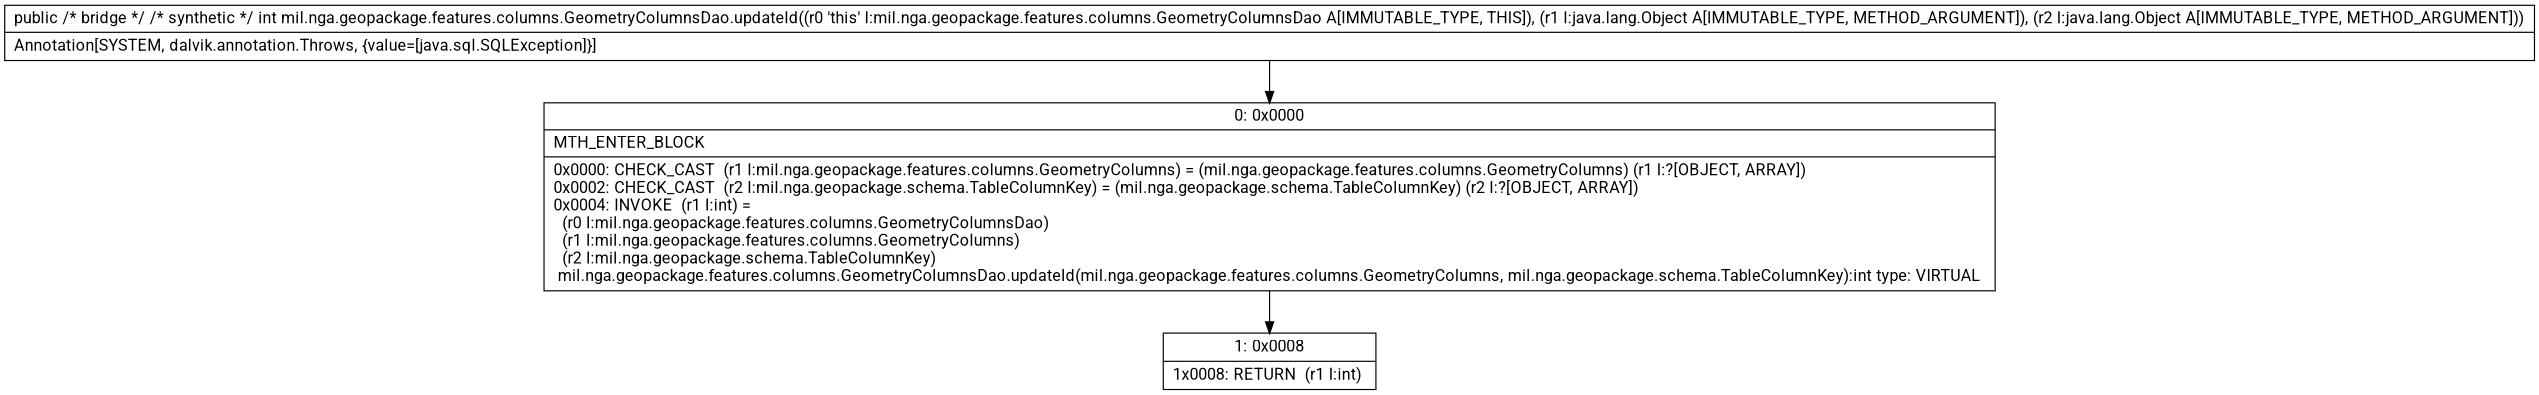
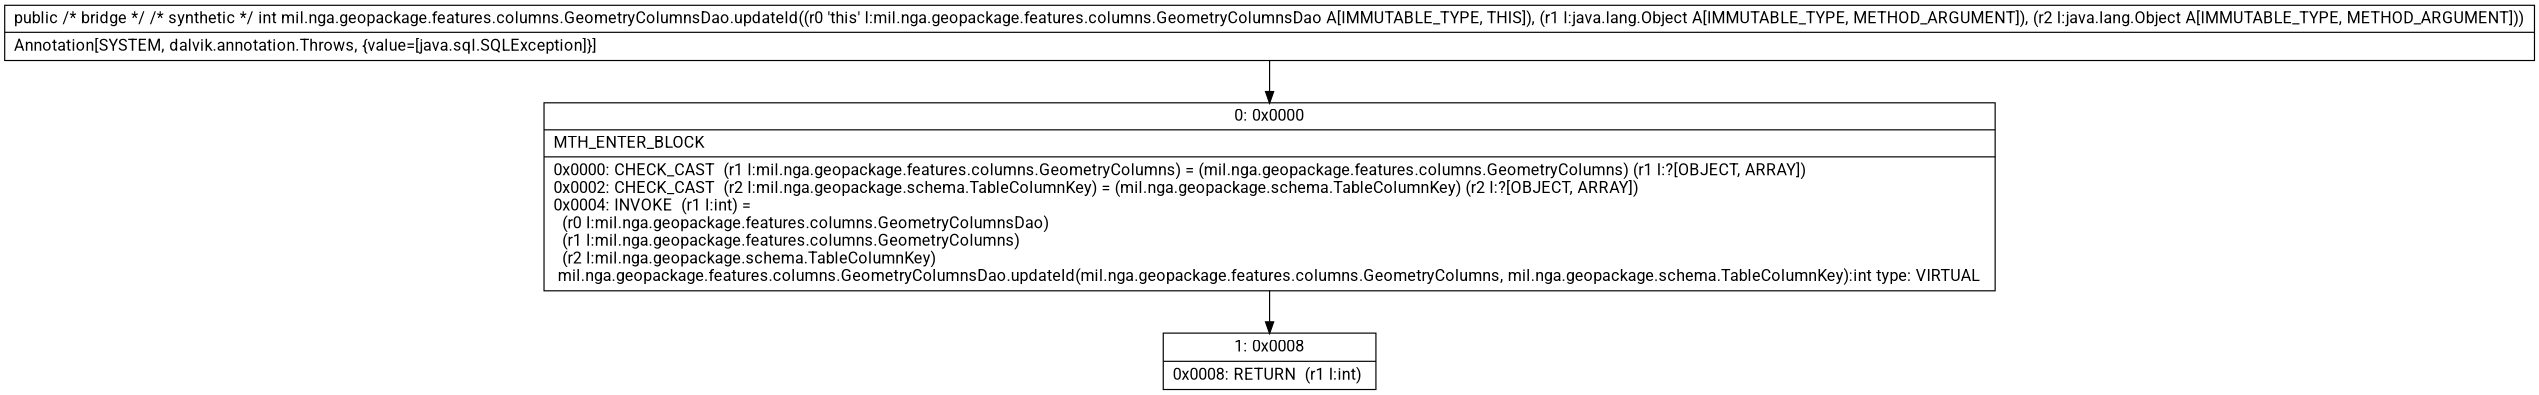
(1270, 375) -> (1270, 375)
